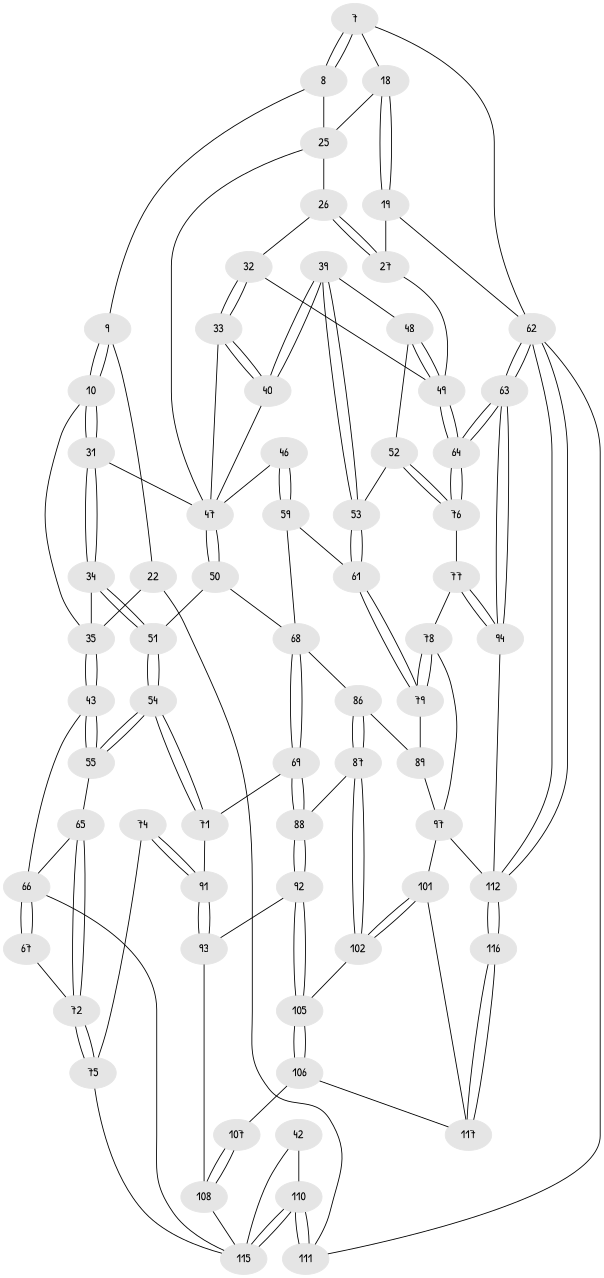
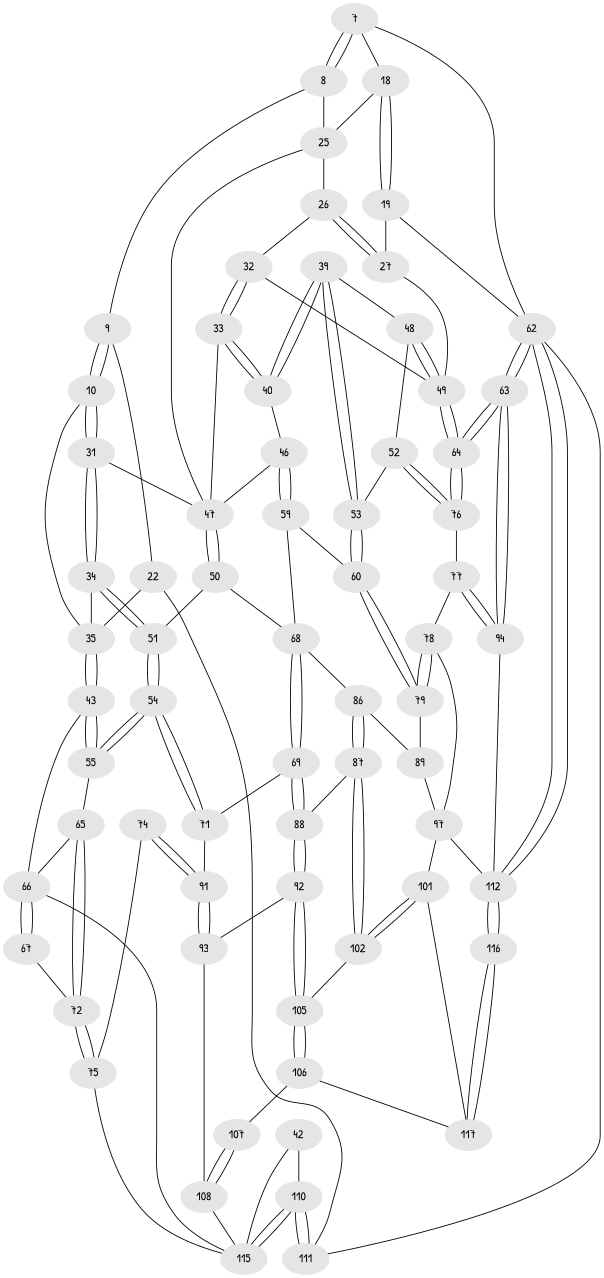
(239, 453) -> (276, 422)
(356, 577) -> (356, 577)
